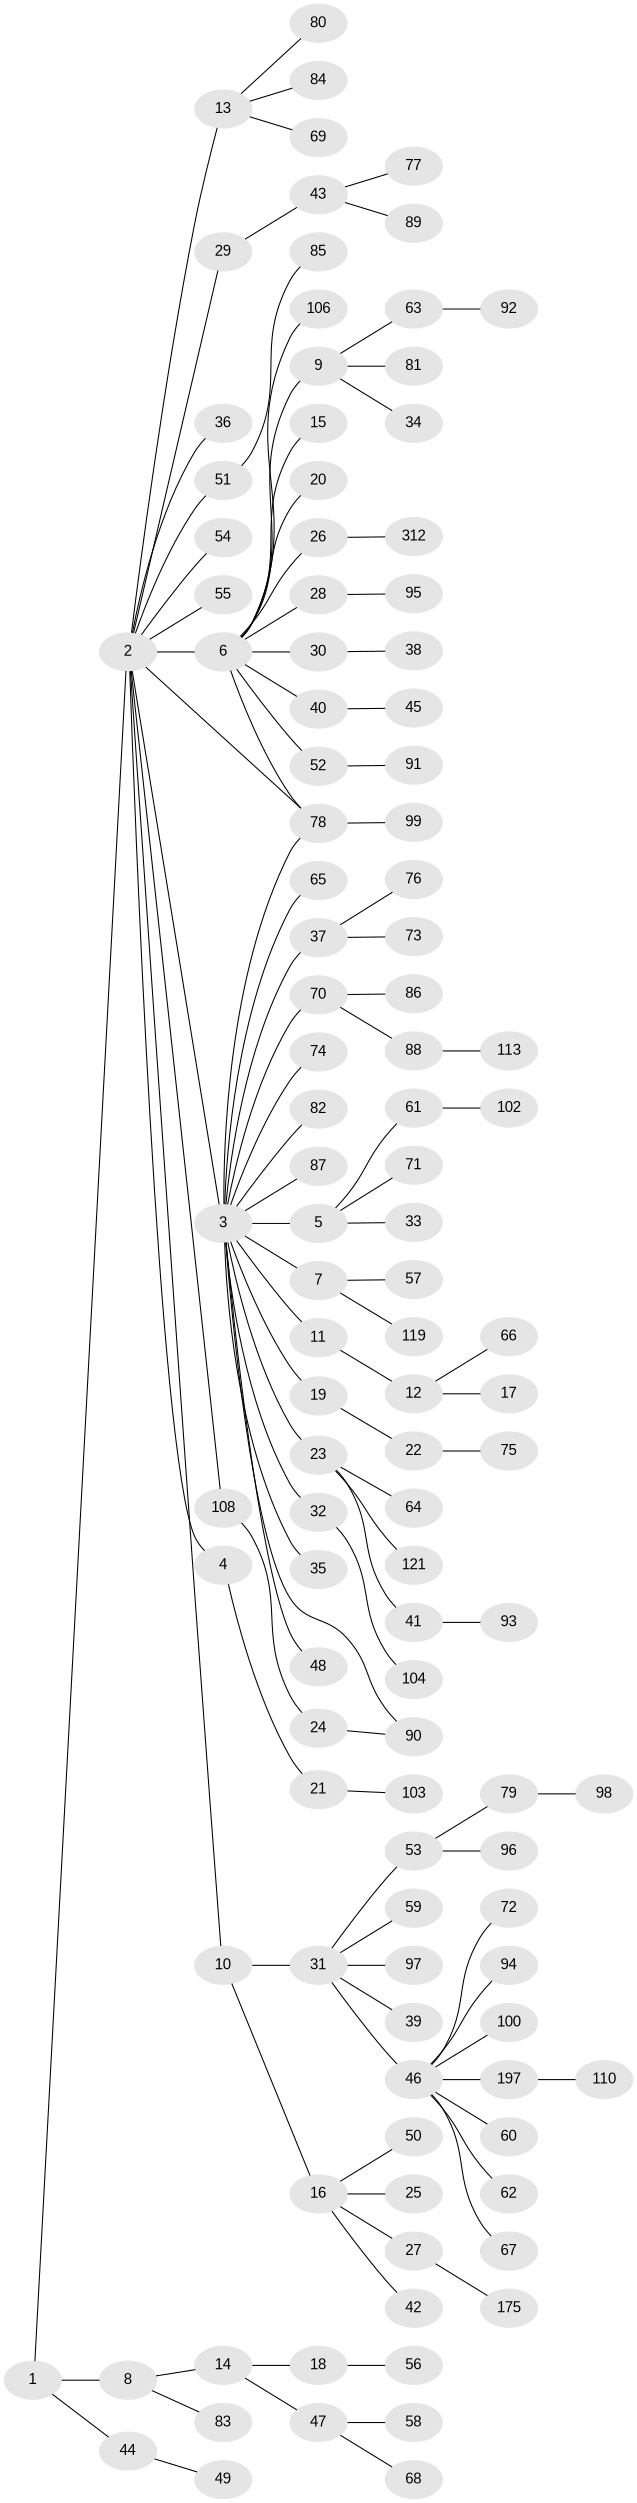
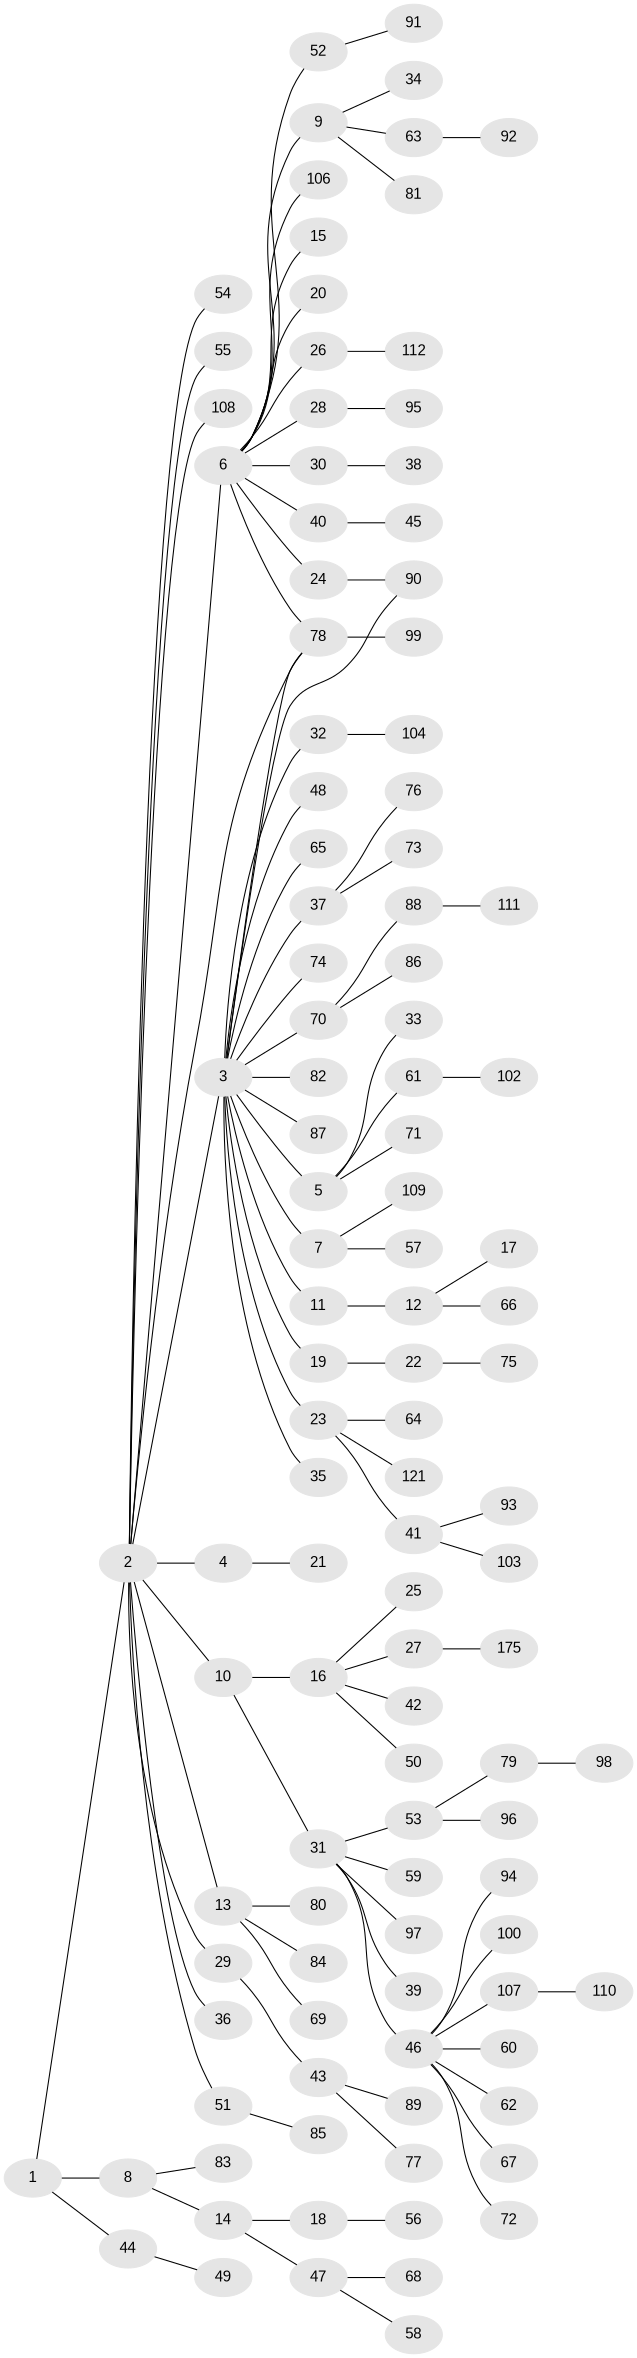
(414, 537) -> (414, 351)
(509, 1051) -> (509, 906)
(414, 1337) -> (414, 1192)
(272, 1618) -> (268, 525)
(366, 1792) -> (462, 1549)
(509, 2080) -> (509, 1992)
